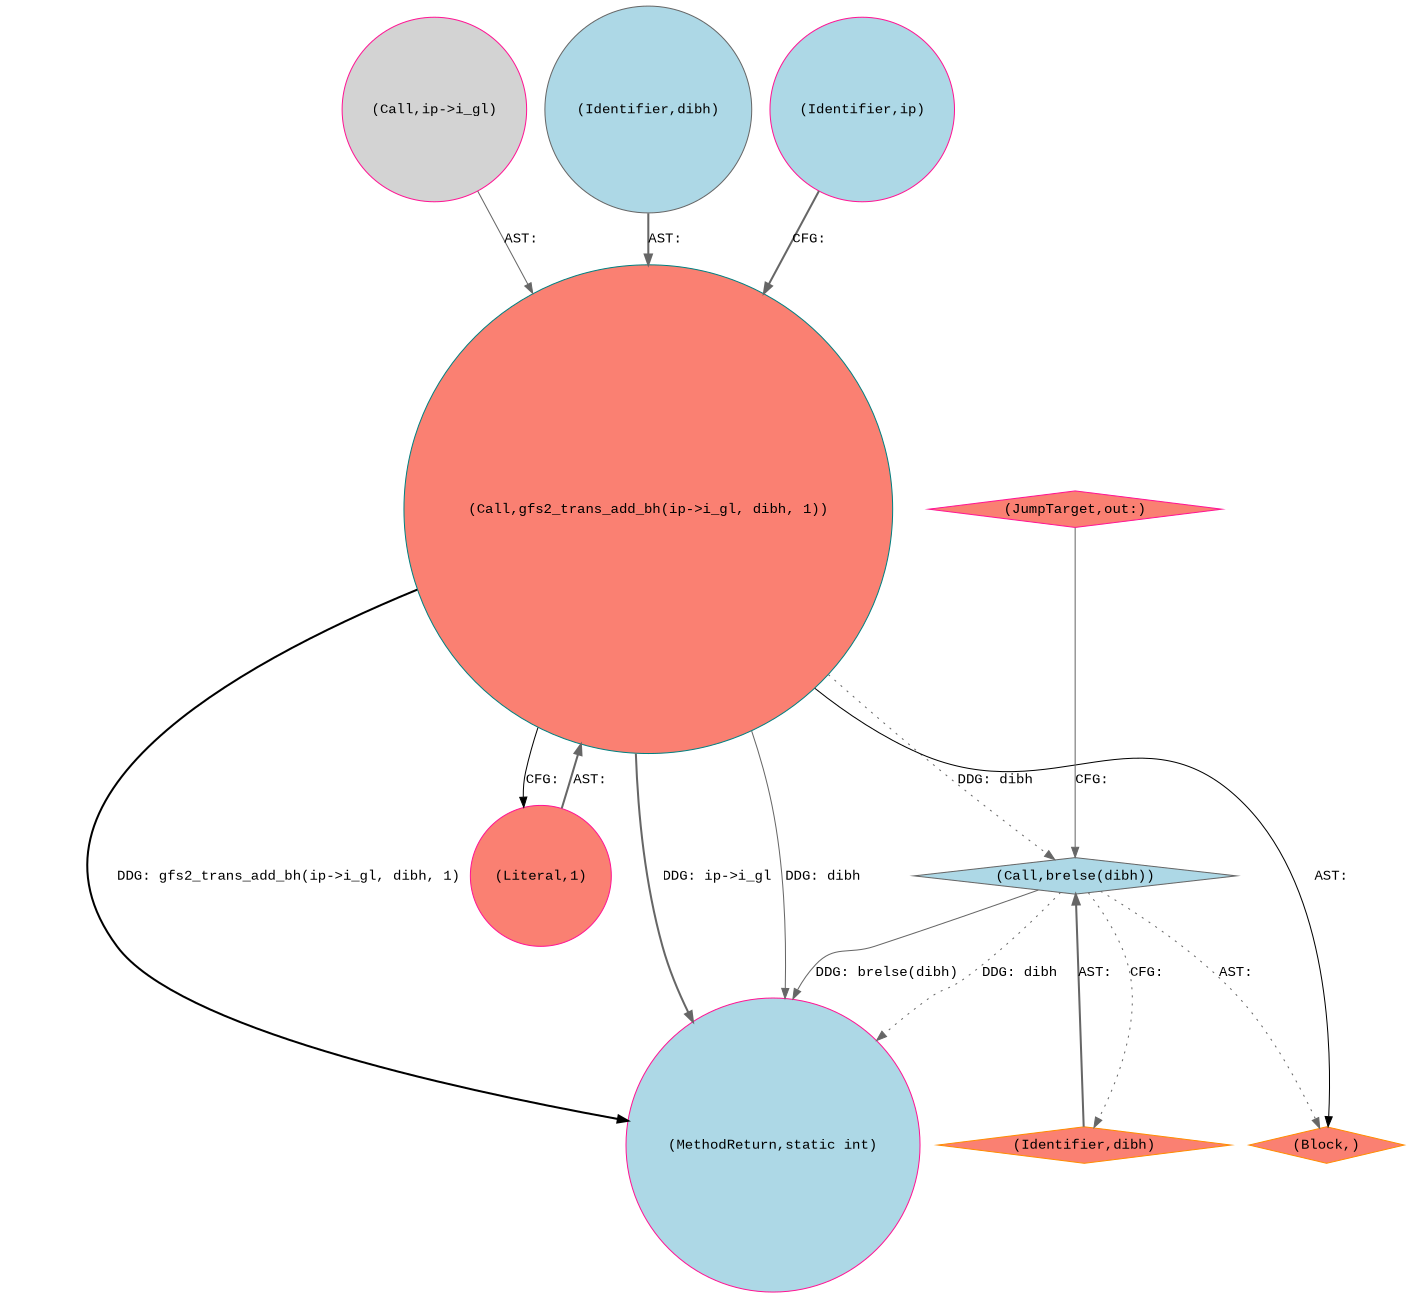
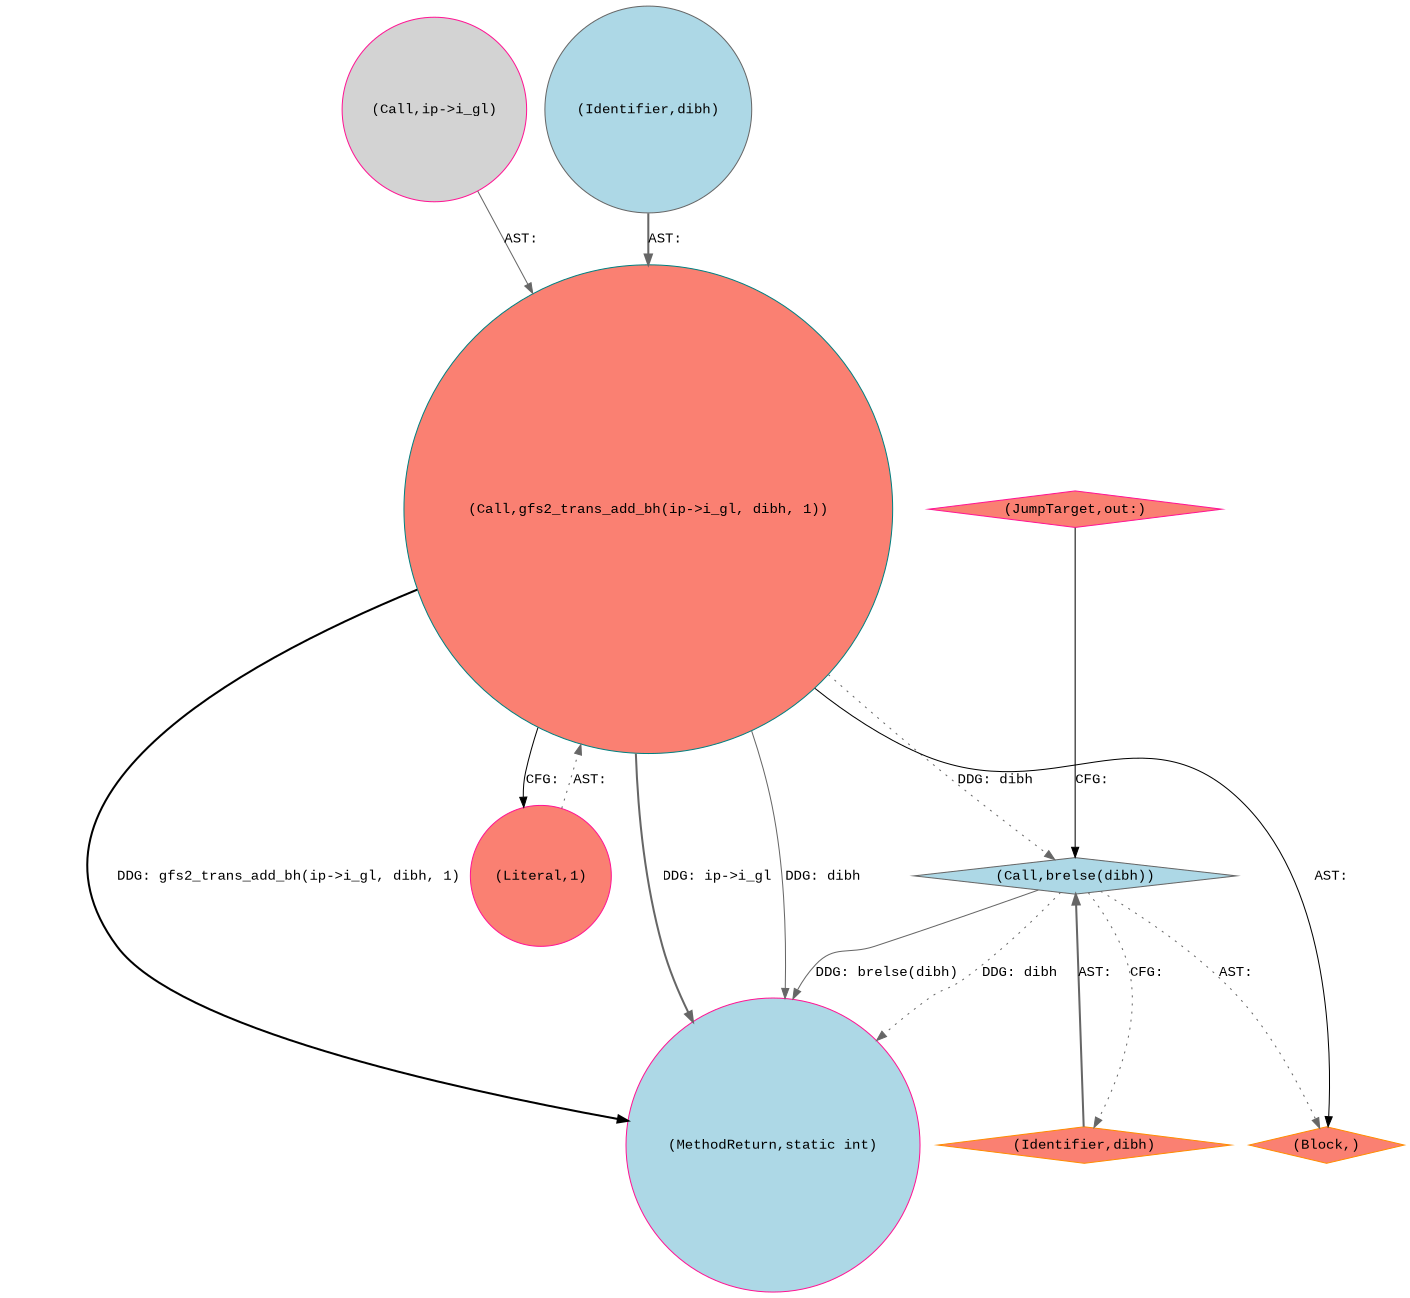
(862, 110) -> none
(1075, 687) -> (1075, 687)
(570, 781) -> (570, 781)
